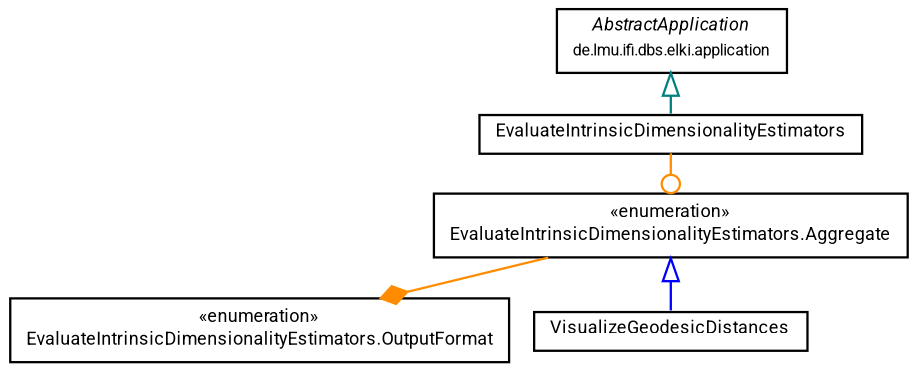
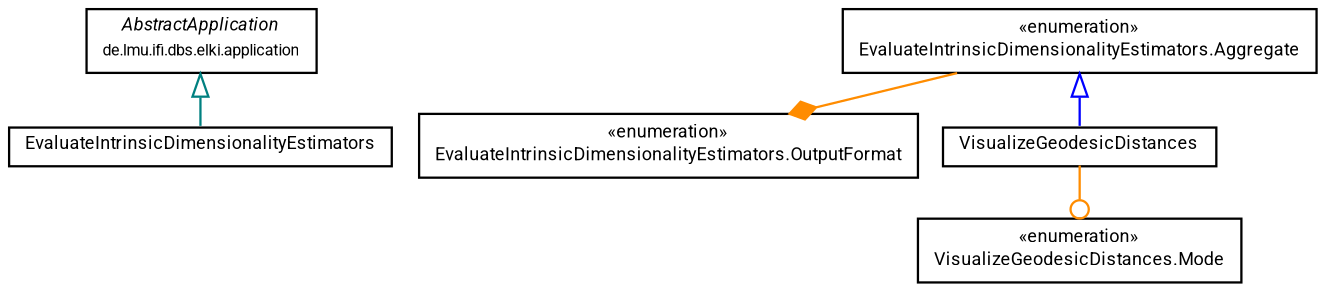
(671, 164) -> none
none -> (1080, 251)
